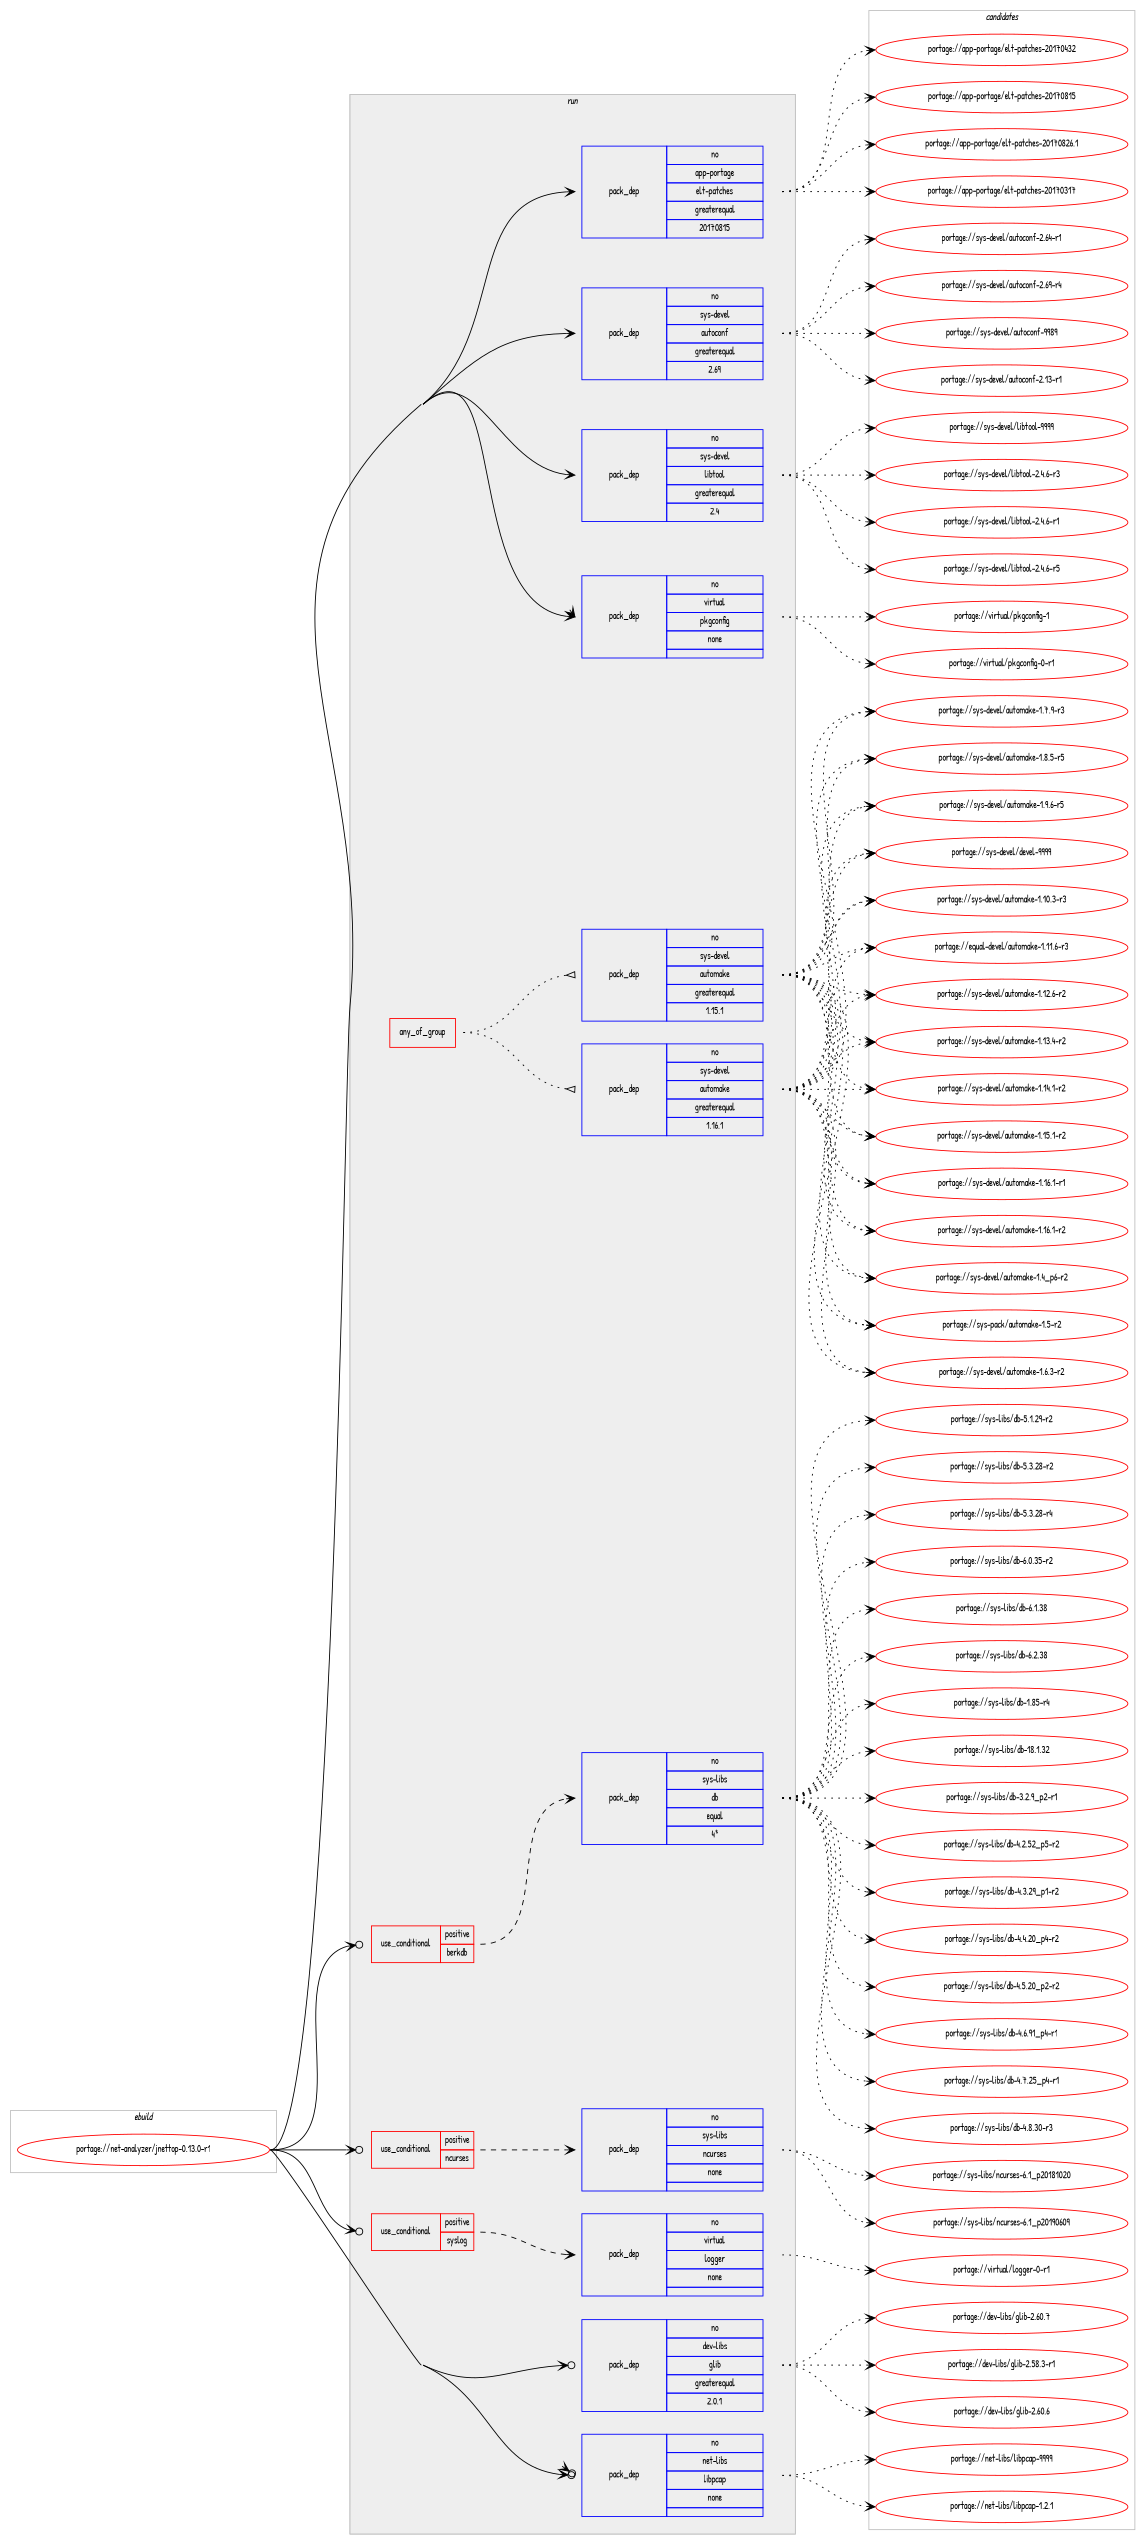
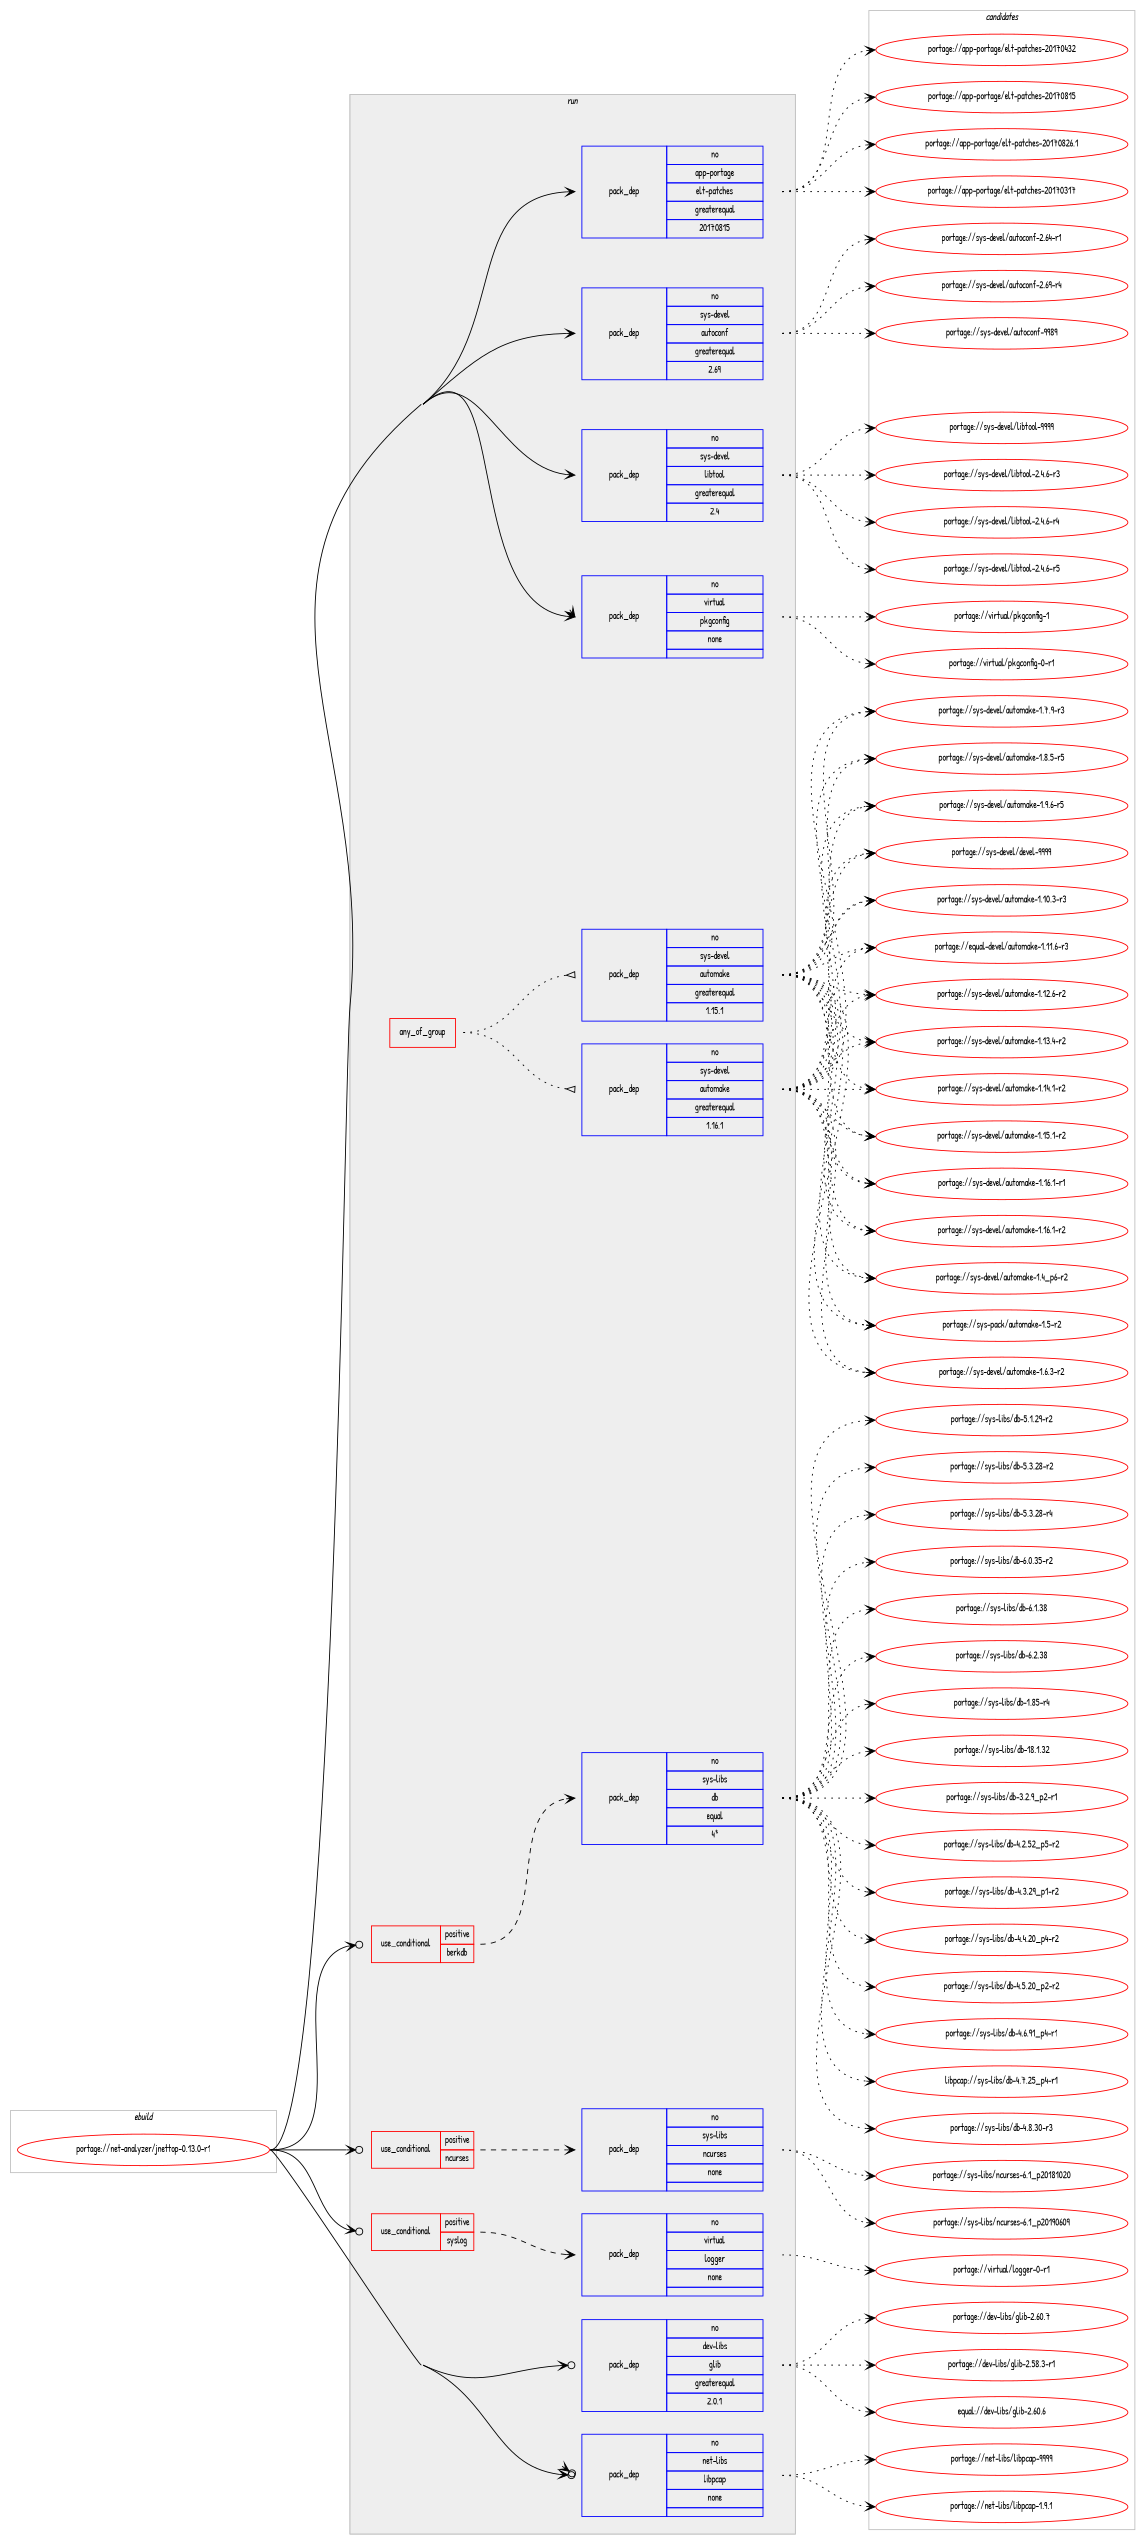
(1002, 381) -> none
(1002, 522) -> (1002, 522)
(1002, 2082) -> (1002, 2082)
(1002, 2412) -> (1002, 2412)
(1002, 2507) -> (1002, 2507)
